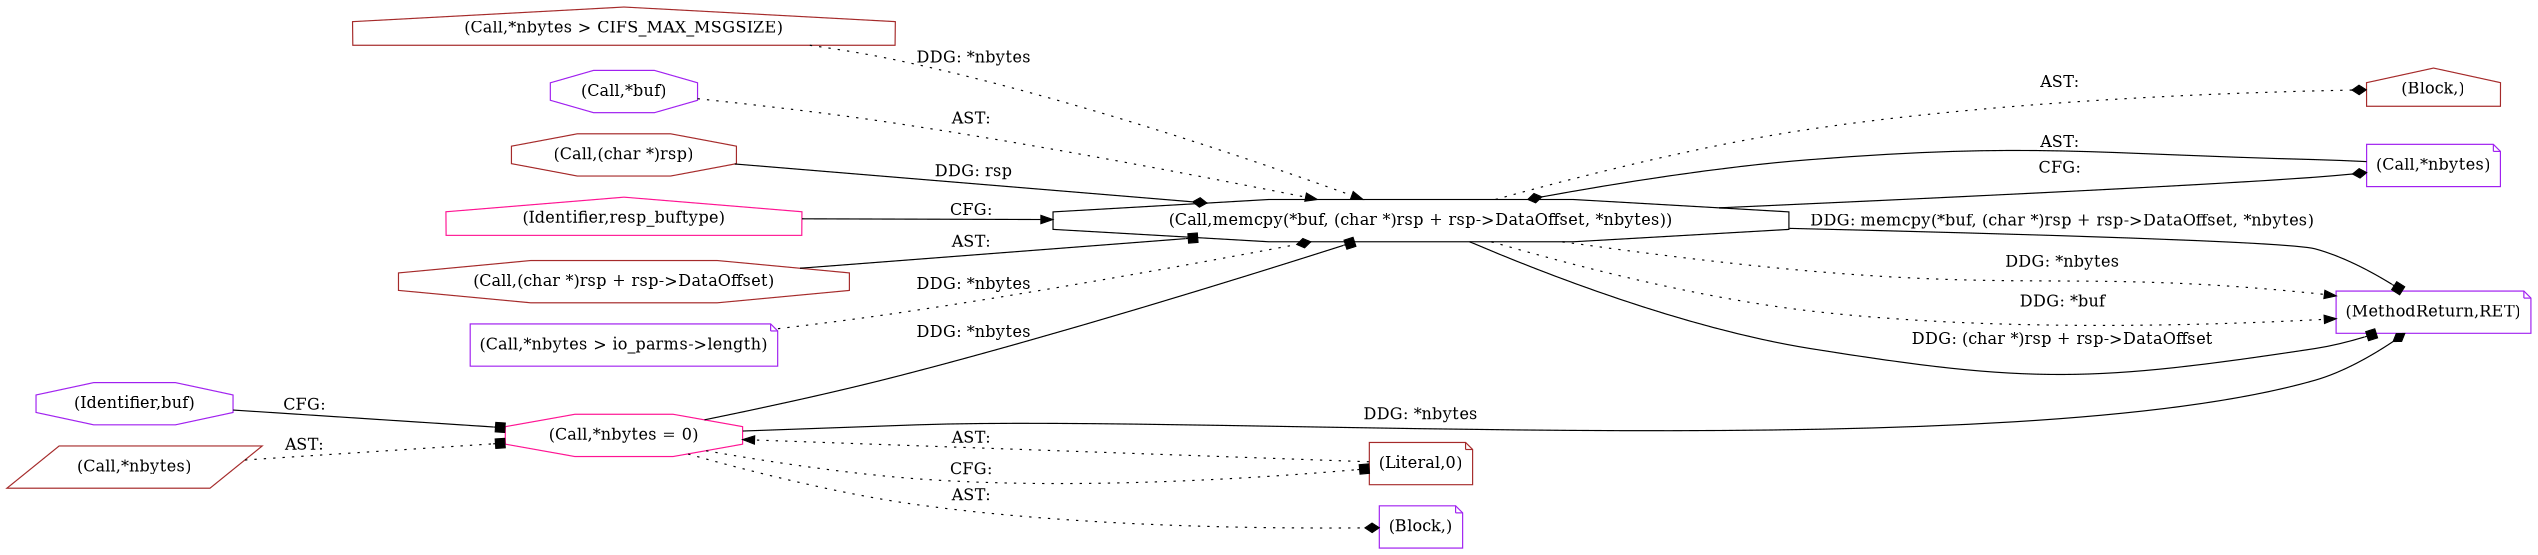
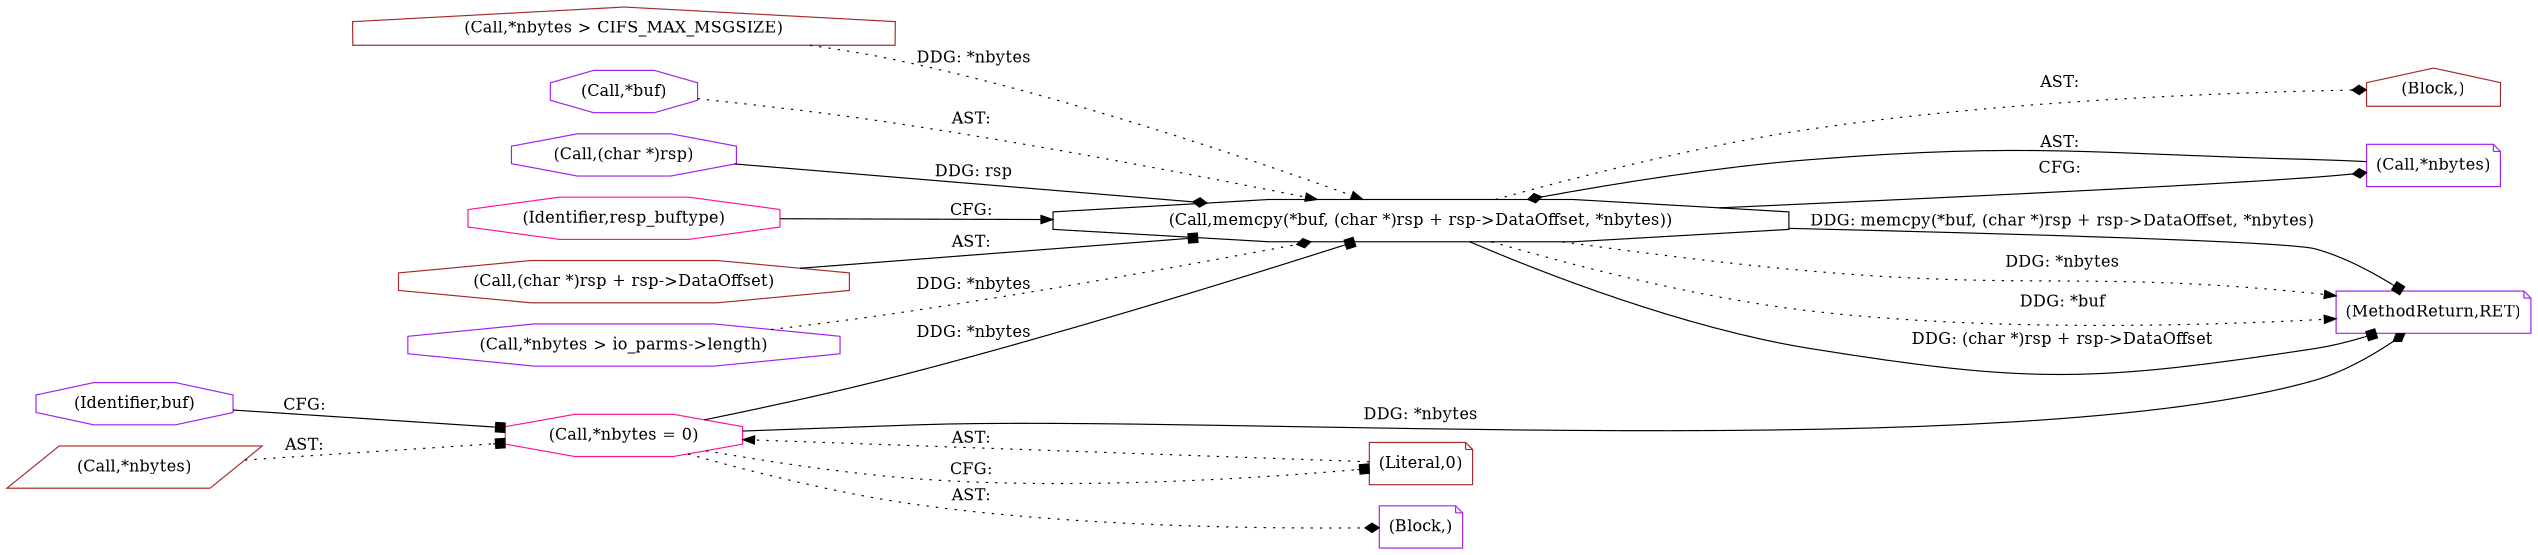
(624, 155) -> (624, 155)
(624, 218) -> (624, 218)
(624, 345) -> (624, 345)
